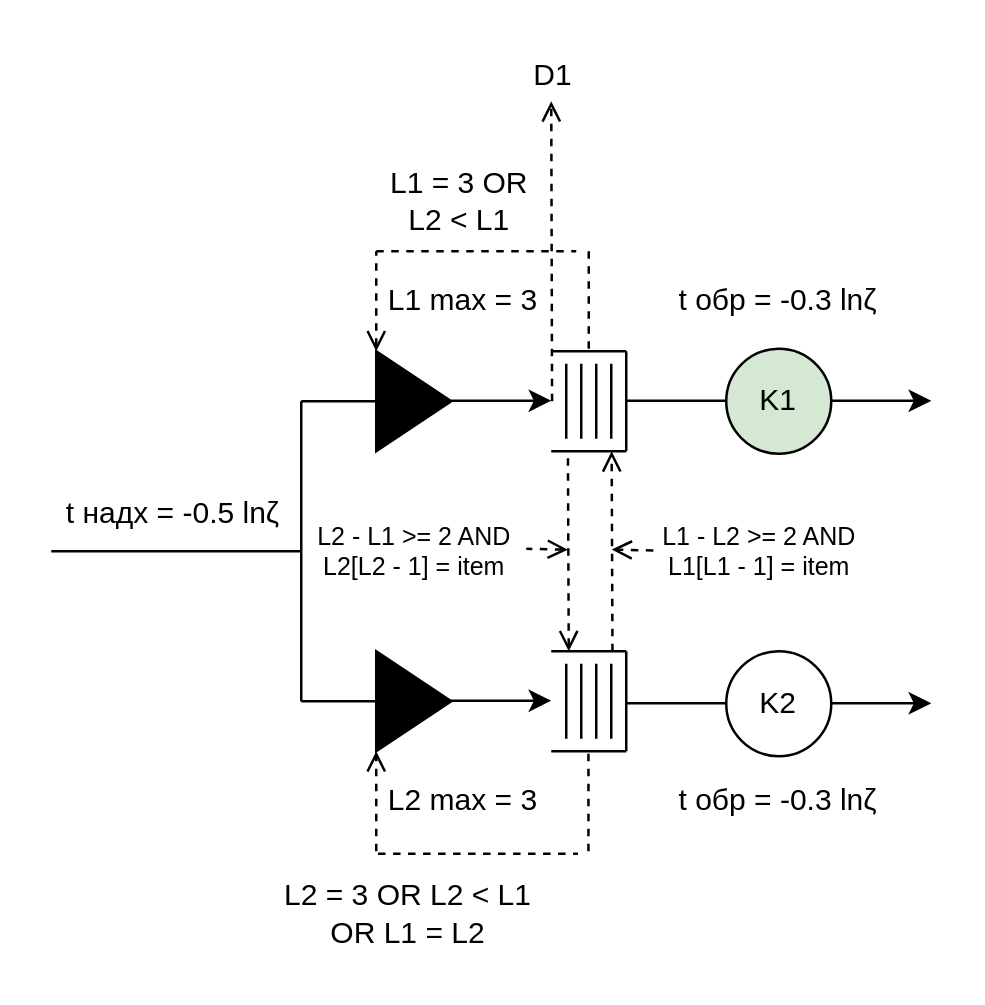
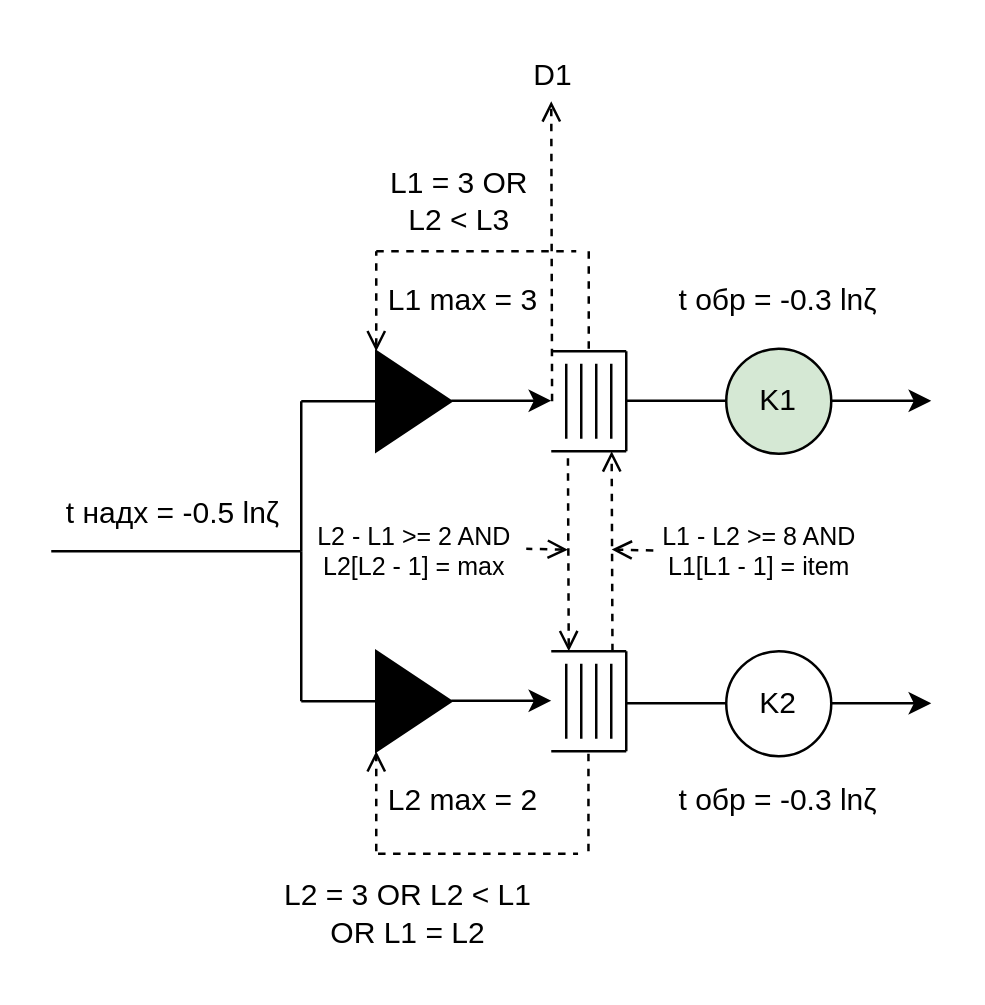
(460, 201) -> (460, 201)
(415, 551) -> (415, 551)
(760, 551) -> (760, 551)
(464, 801) -> (464, 801)
